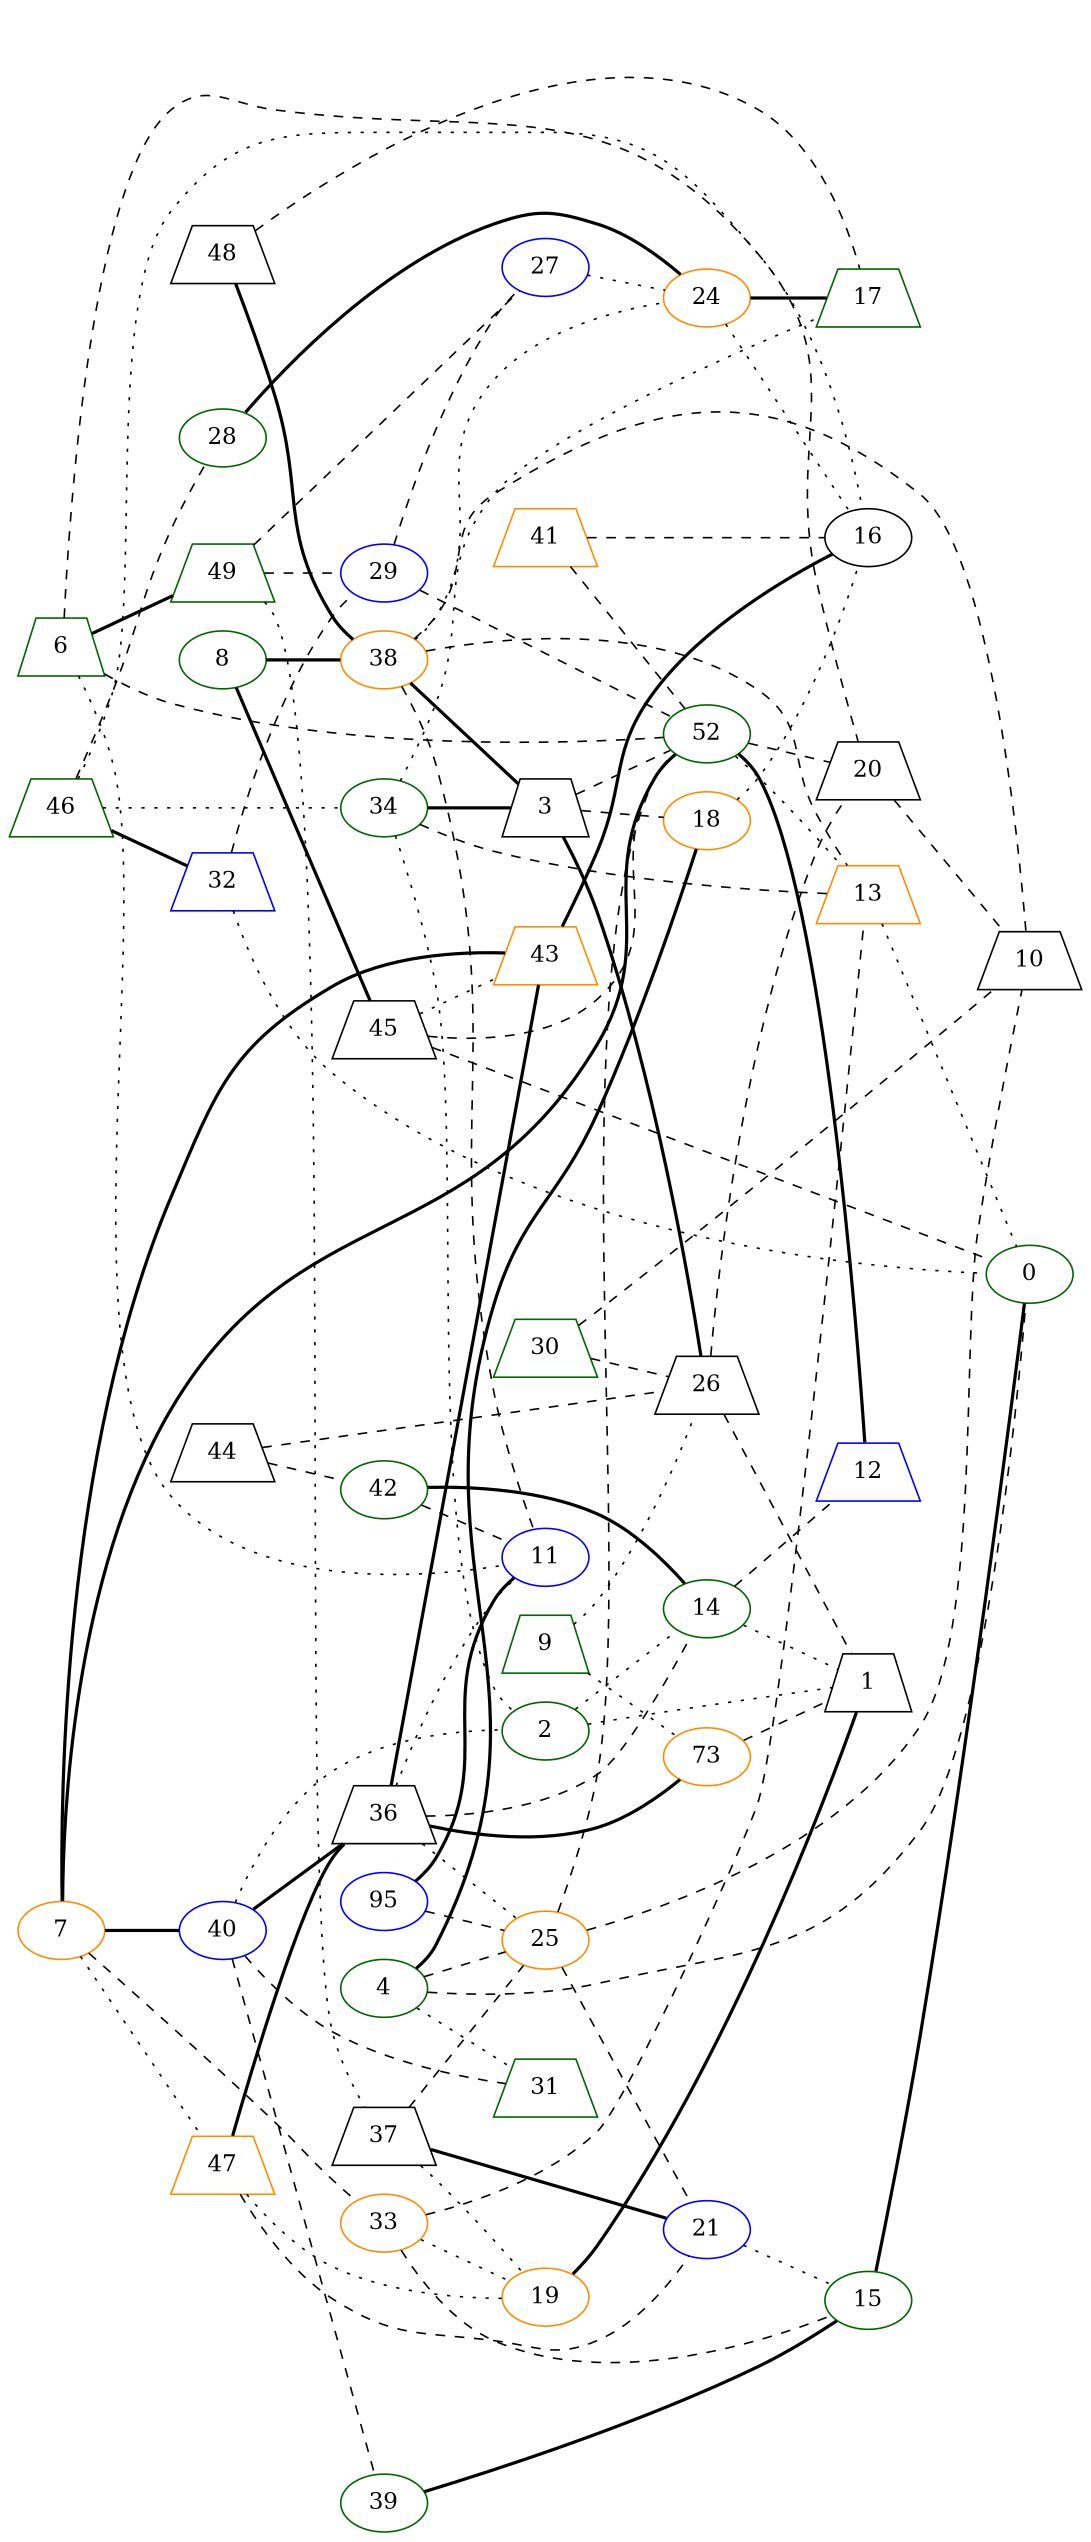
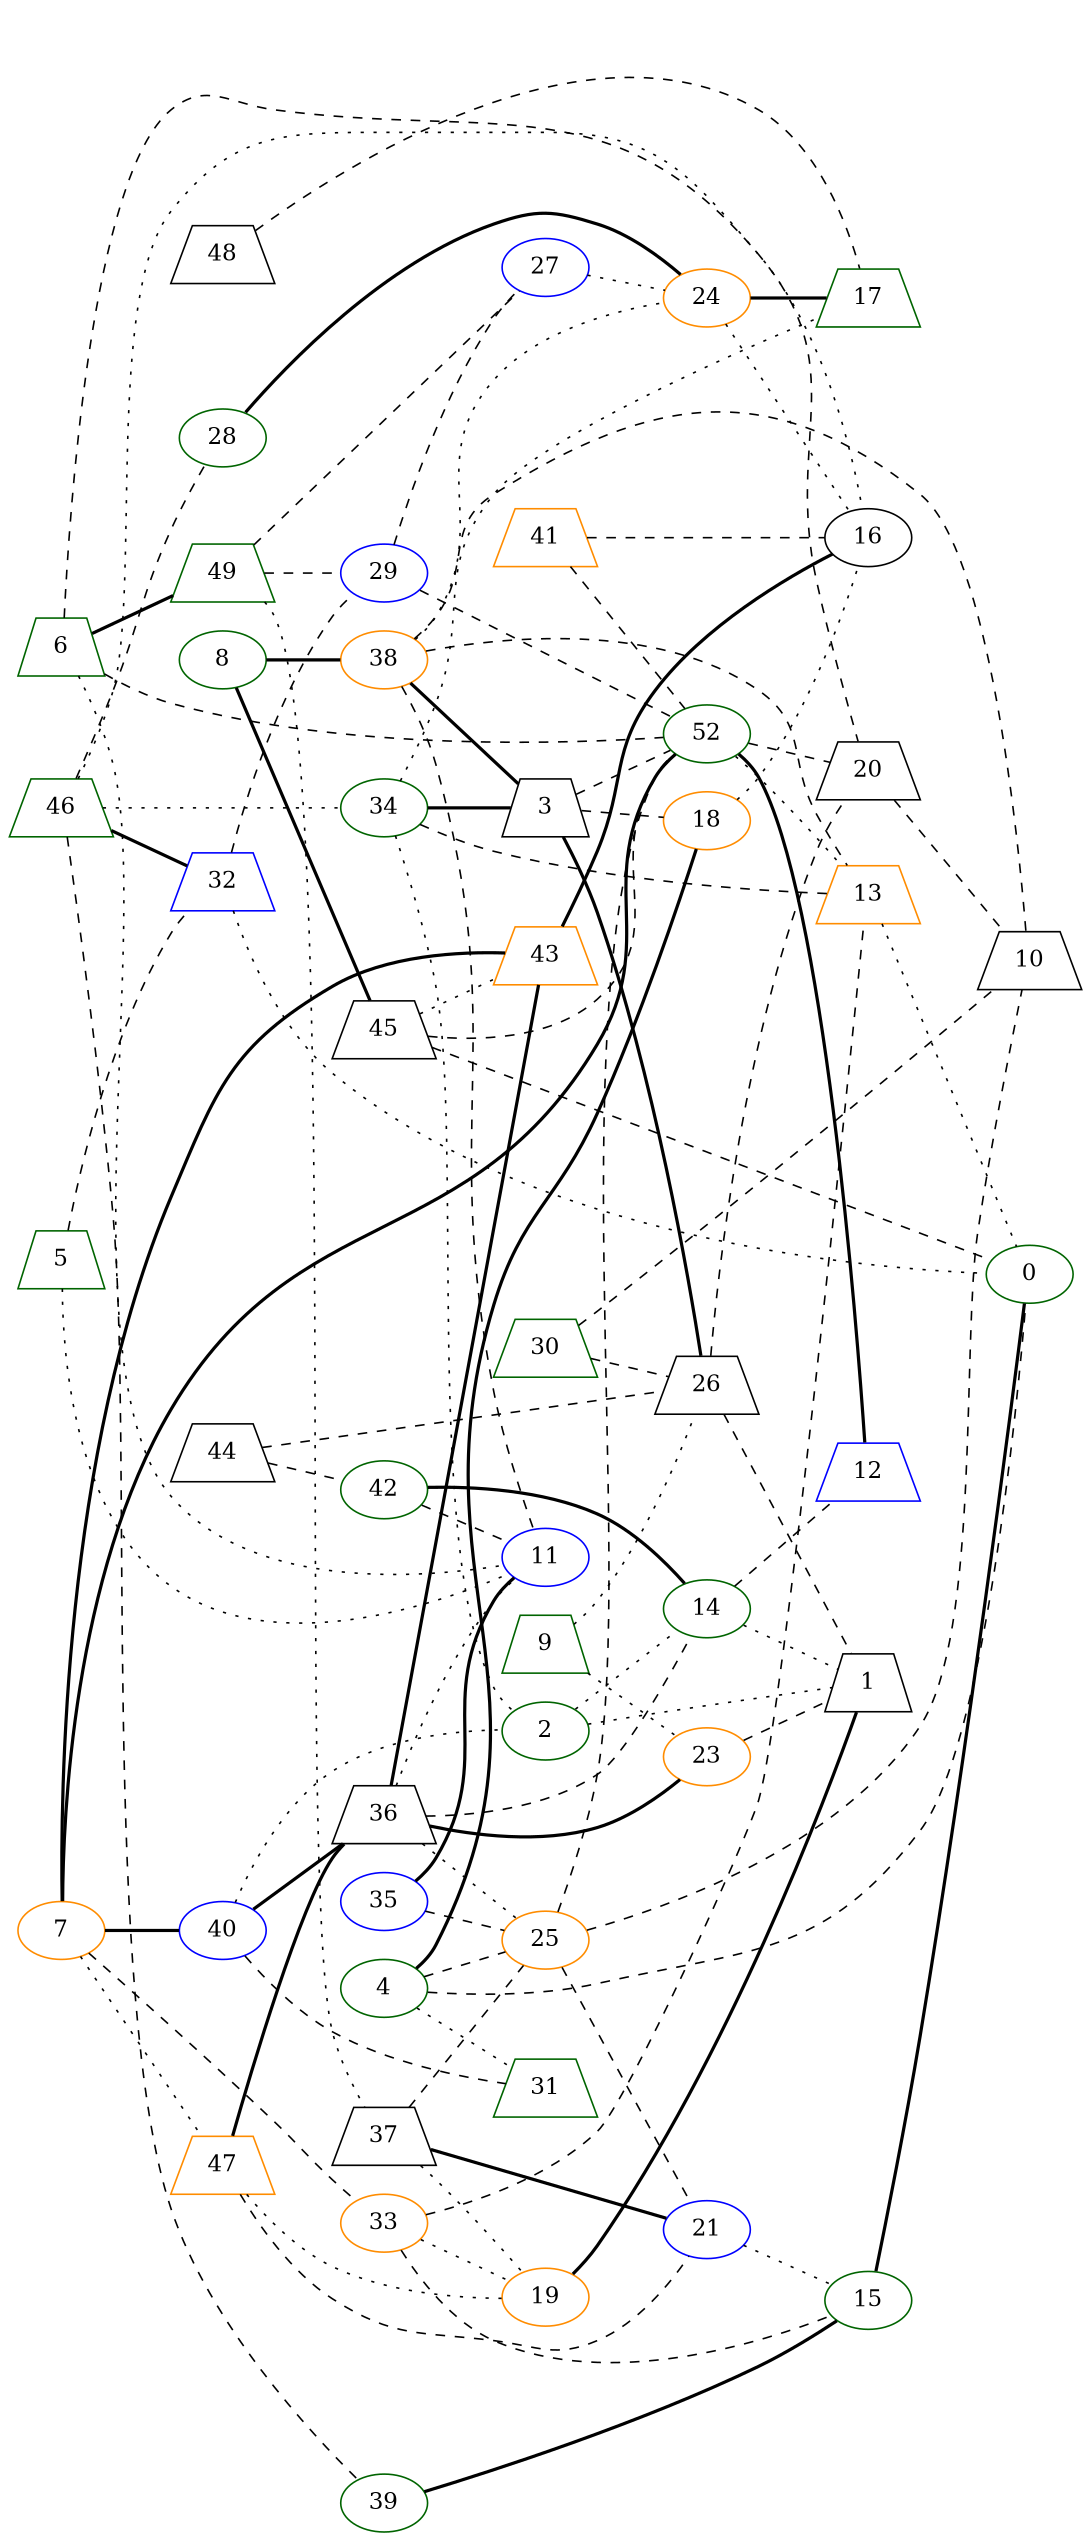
(290, 465) -> none
none -> (61, 1260)
(707, 1757) -> (707, 1757)
(384, 1902) -> (384, 1902)
(303, 2217) -> (123, 1689)
